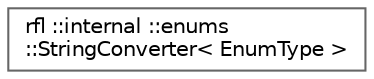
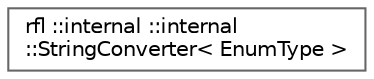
(187, 39) -> (187, 39)
